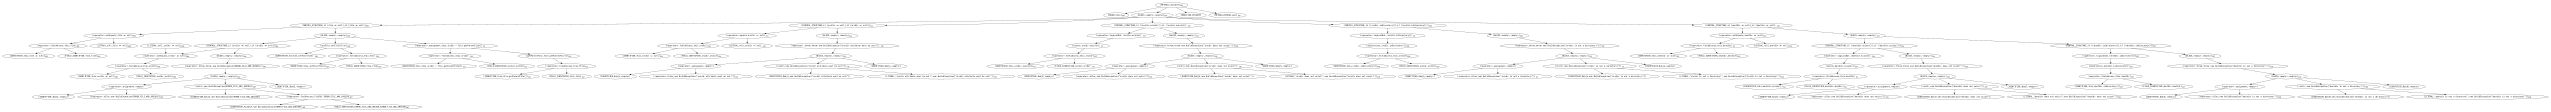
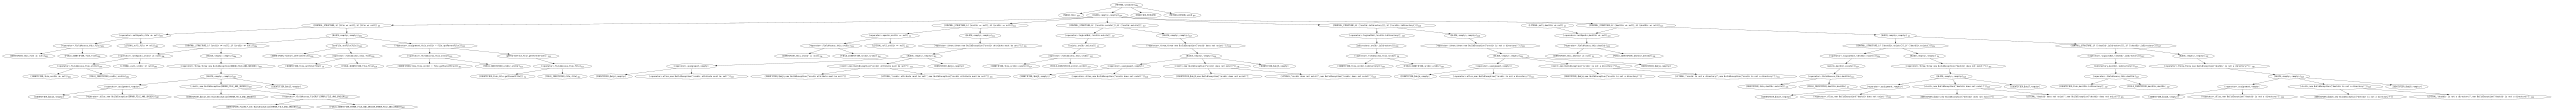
(1757, 41) -> (1566, 30)
(166, 50) -> (140, 61)
